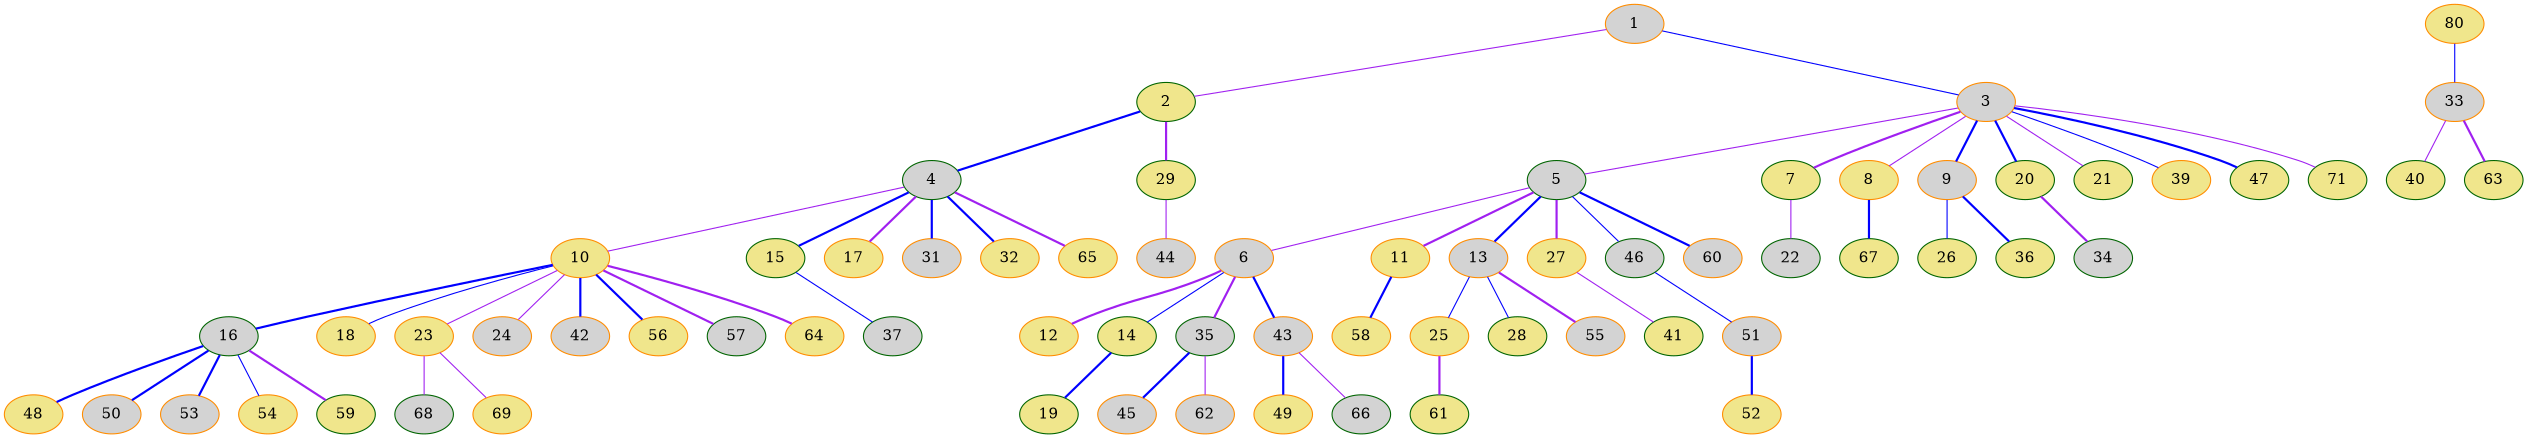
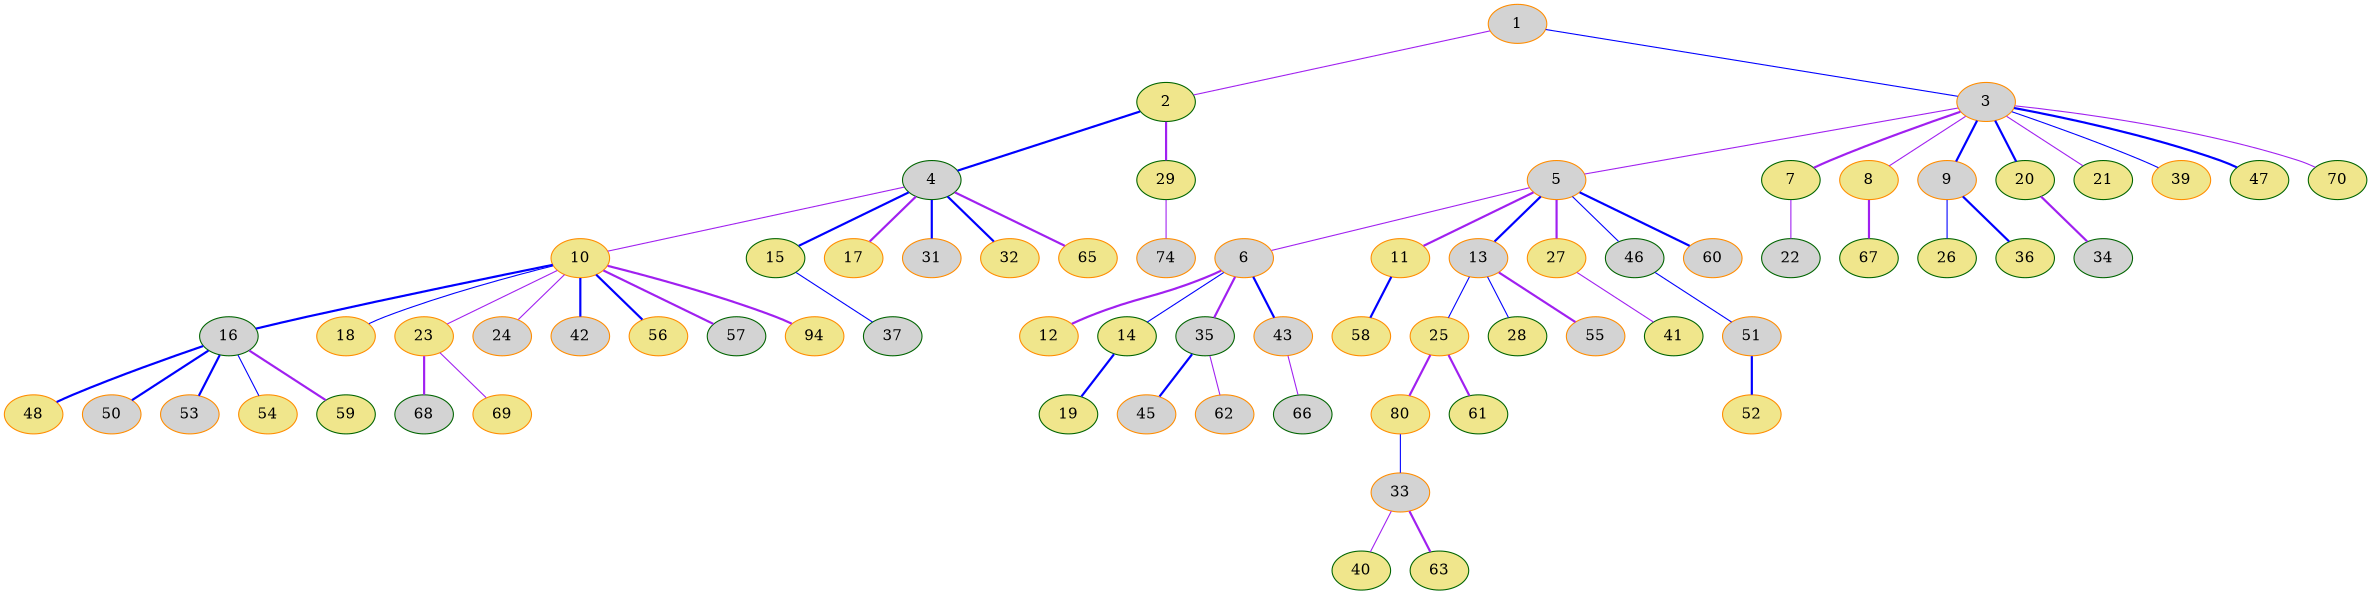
(1557, 180) -> (1557, 180)
(2338, 180) -> (2338, 180)
(1869, 219) -> (1869, 219)
(1166, 258) -> (1166, 258)
(815, 336) -> (815, 336)
(424, 375) -> (424, 375)
none -> (1420, 375)
(1283, 414) -> none
